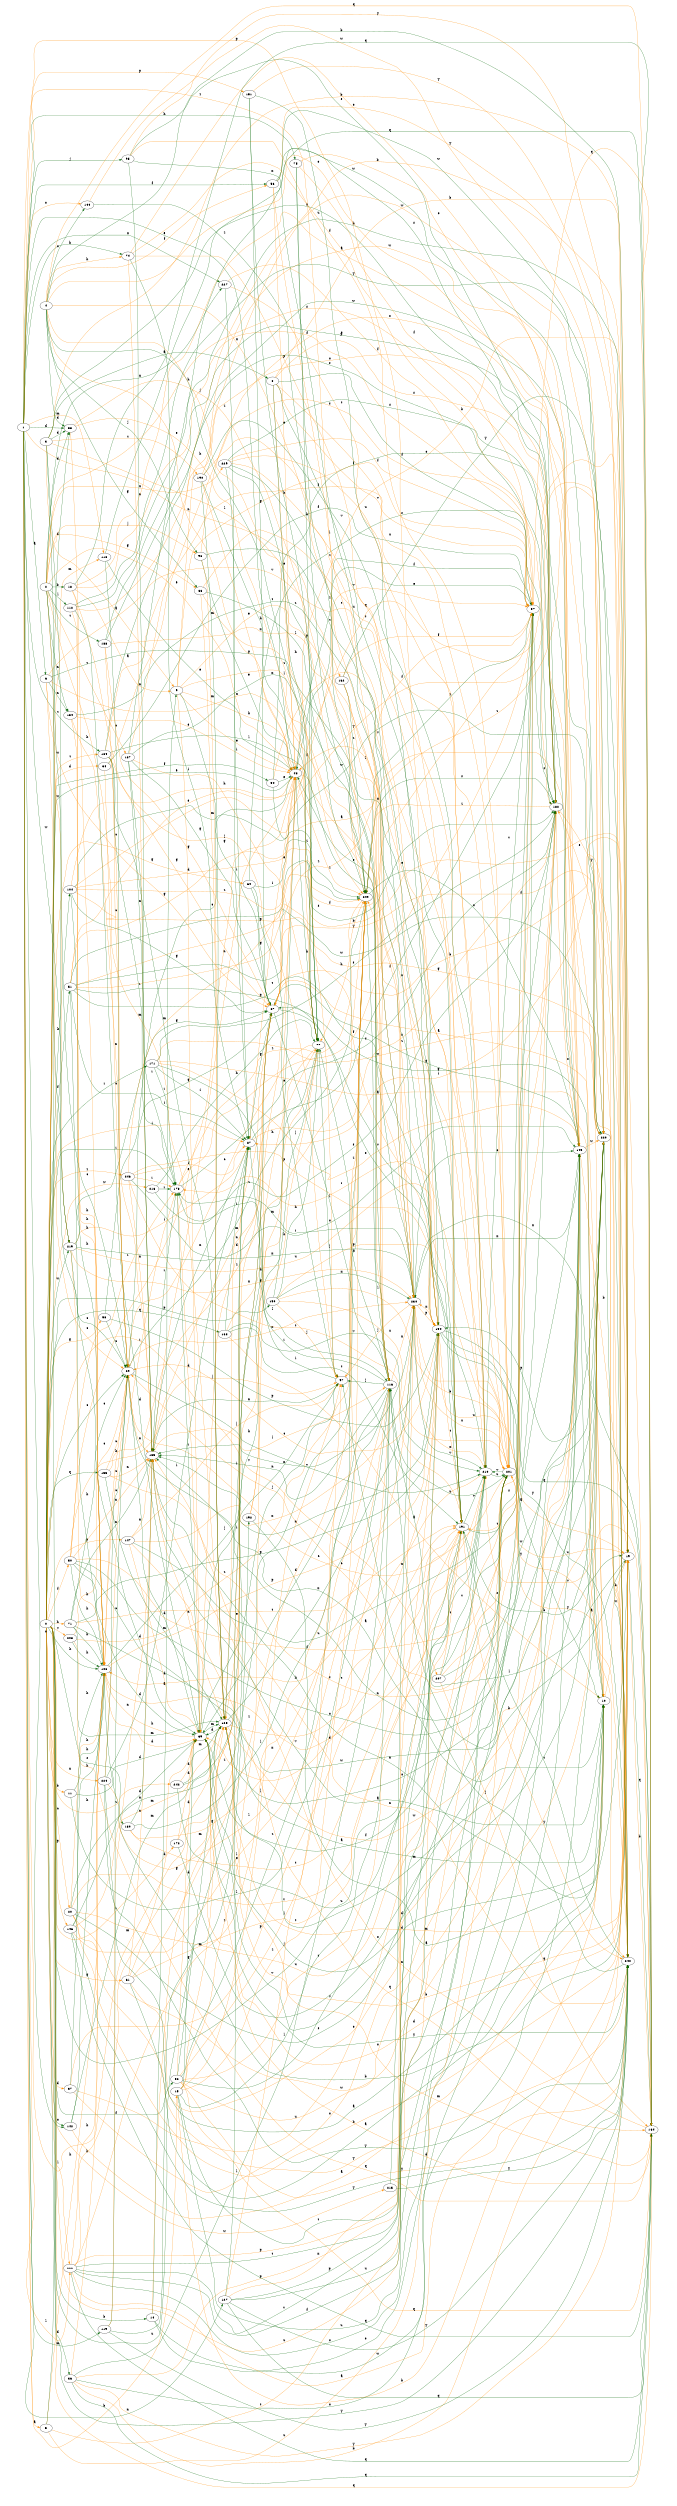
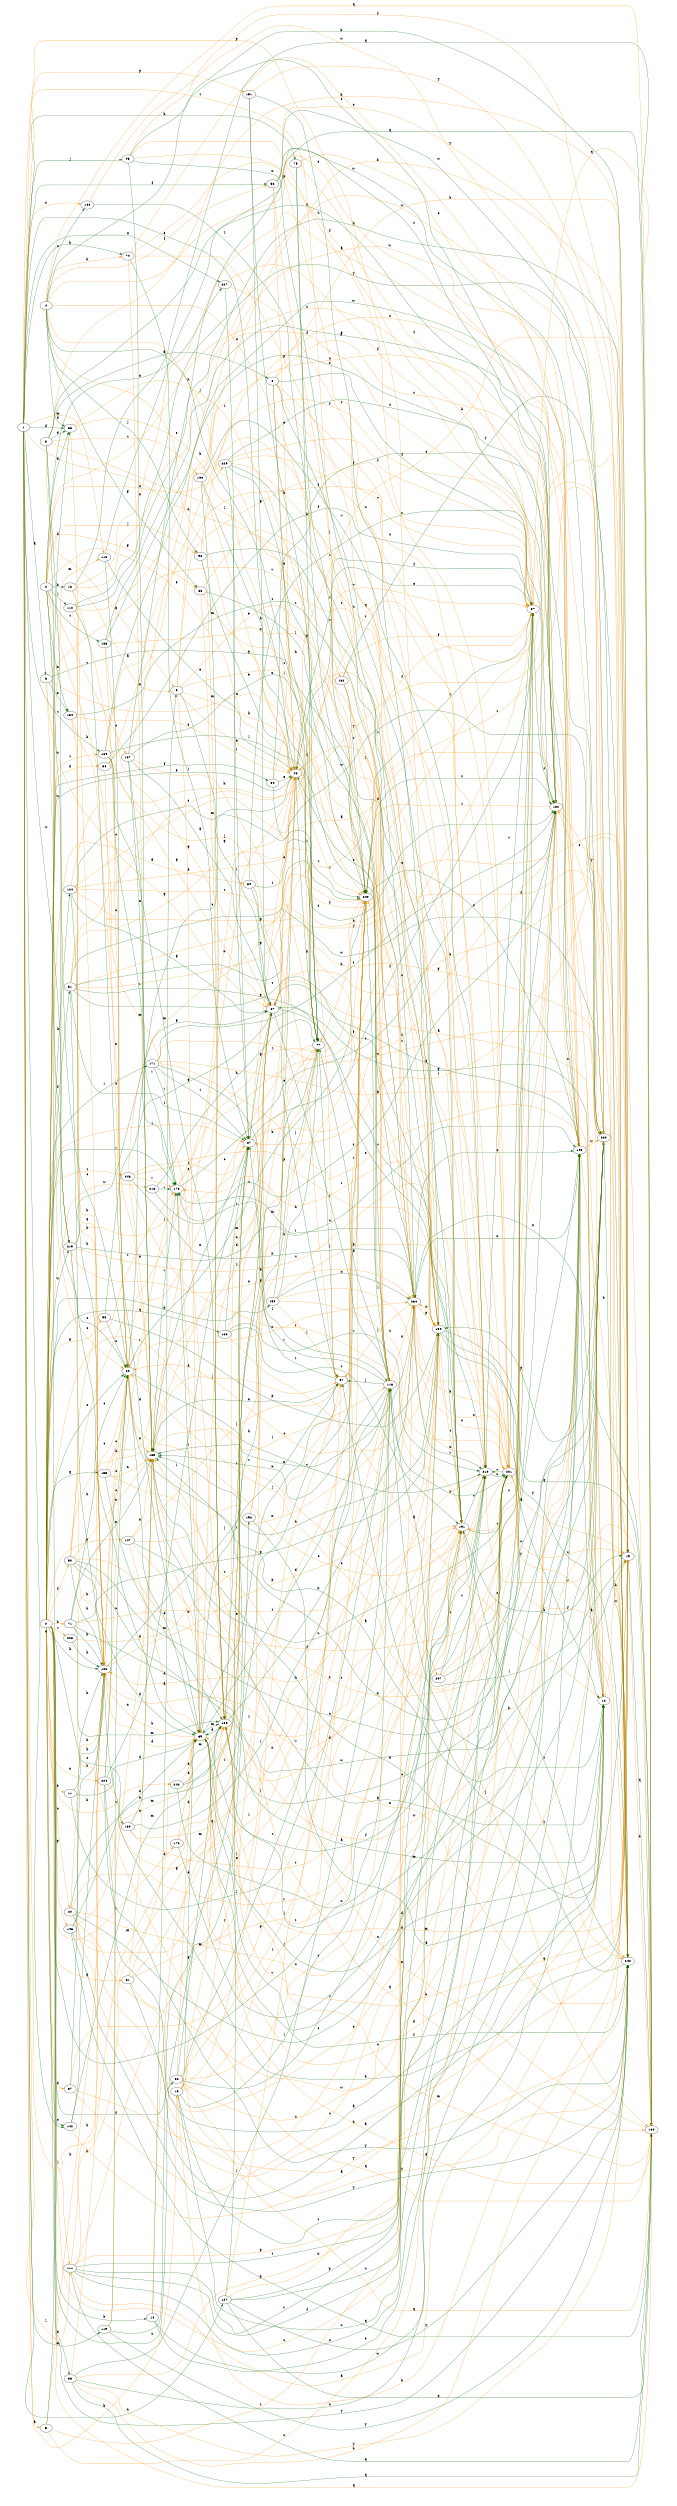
none -> (374, 598)
(87, 1219) -> (87, 1219)
(390, 2188) -> none
